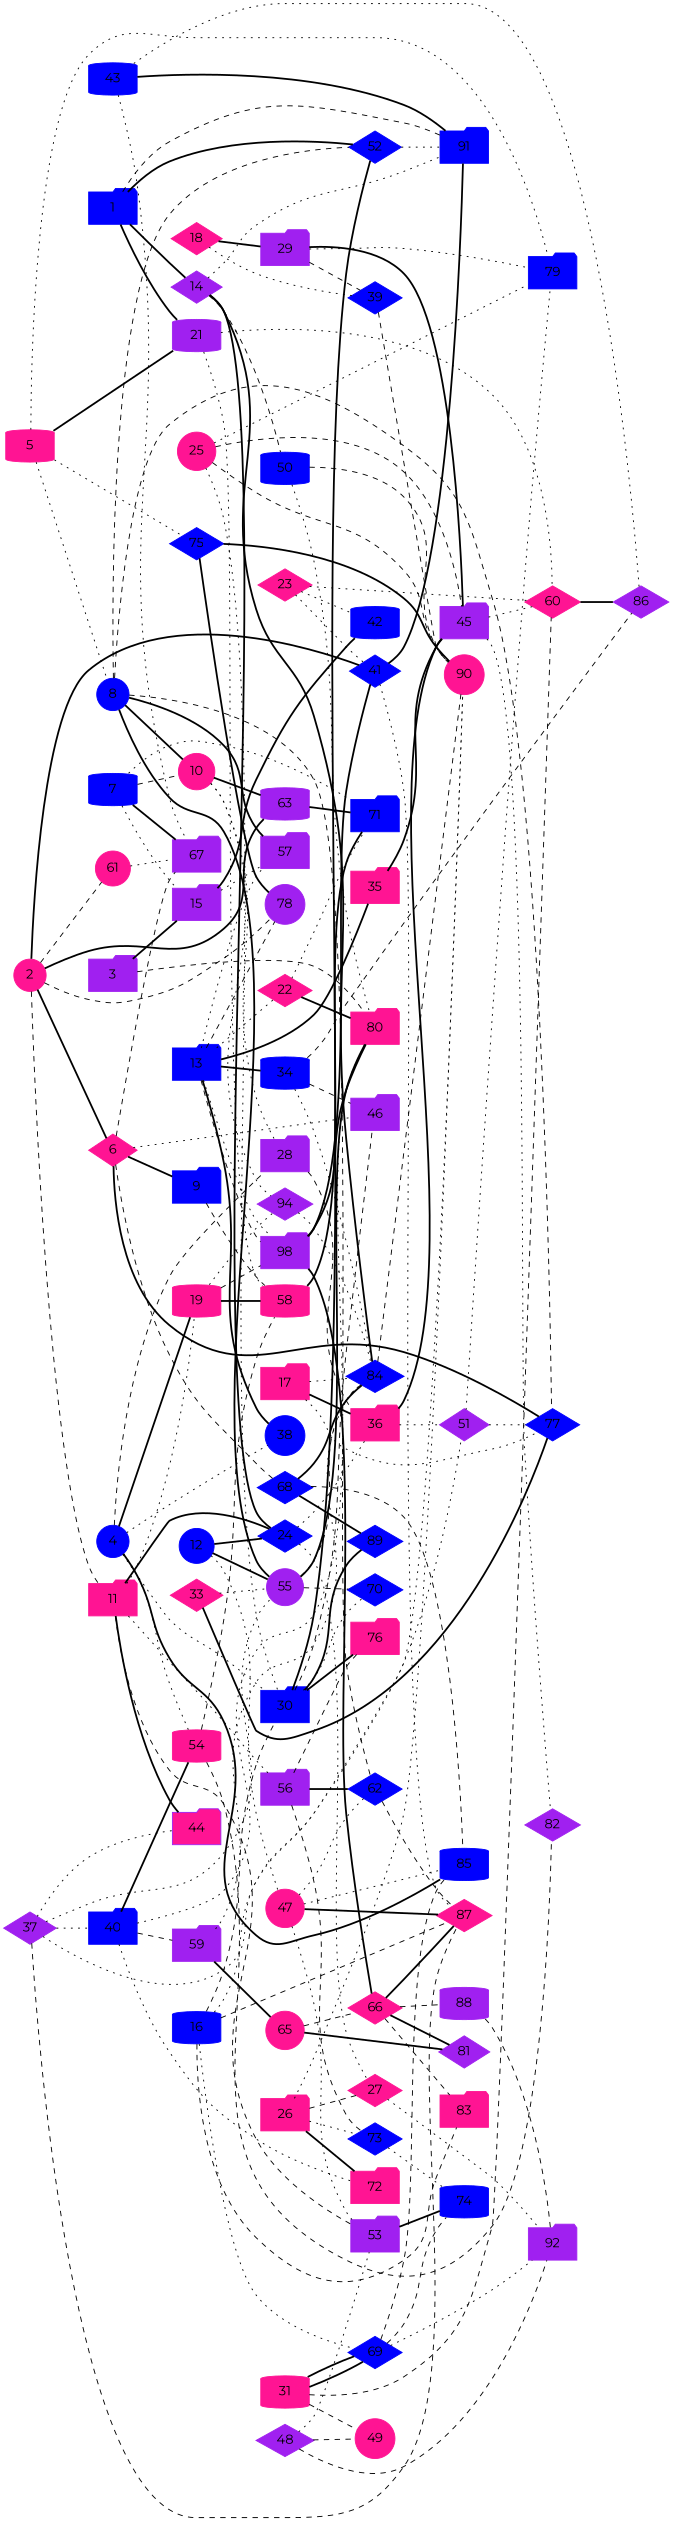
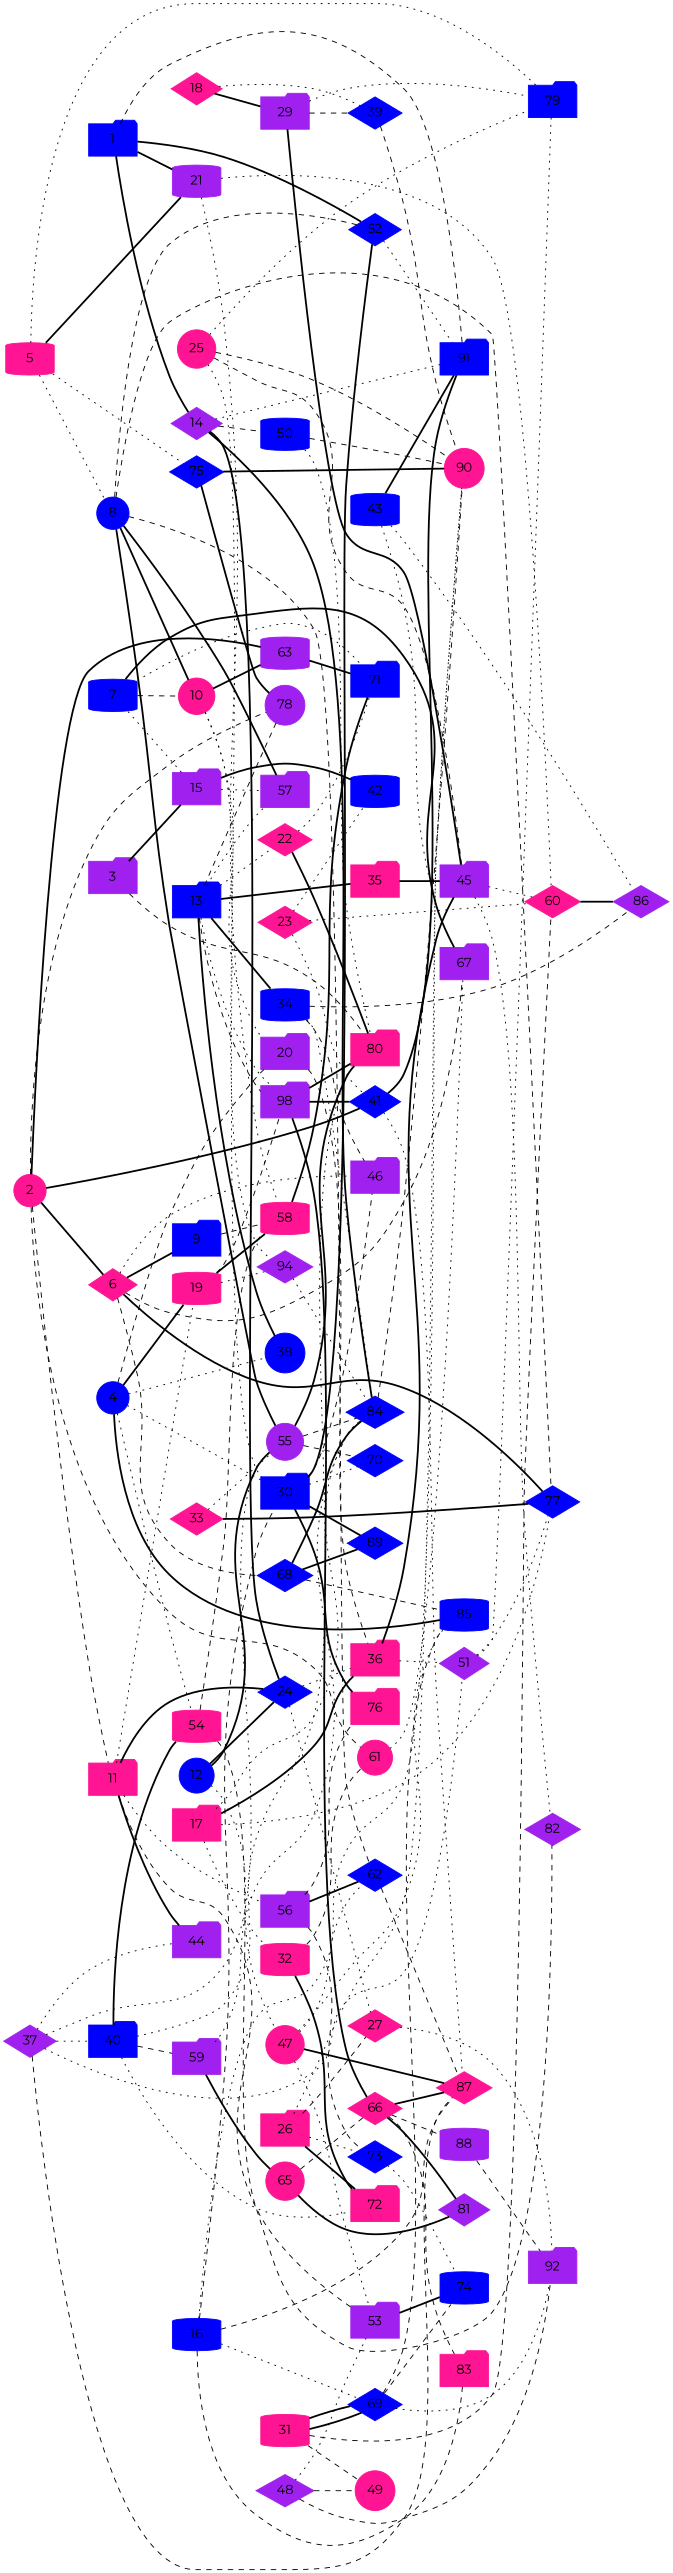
(285, 1156) -> (285, 1053)
(197, 1829) -> (197, 1942)
none -> (285, 1960)
